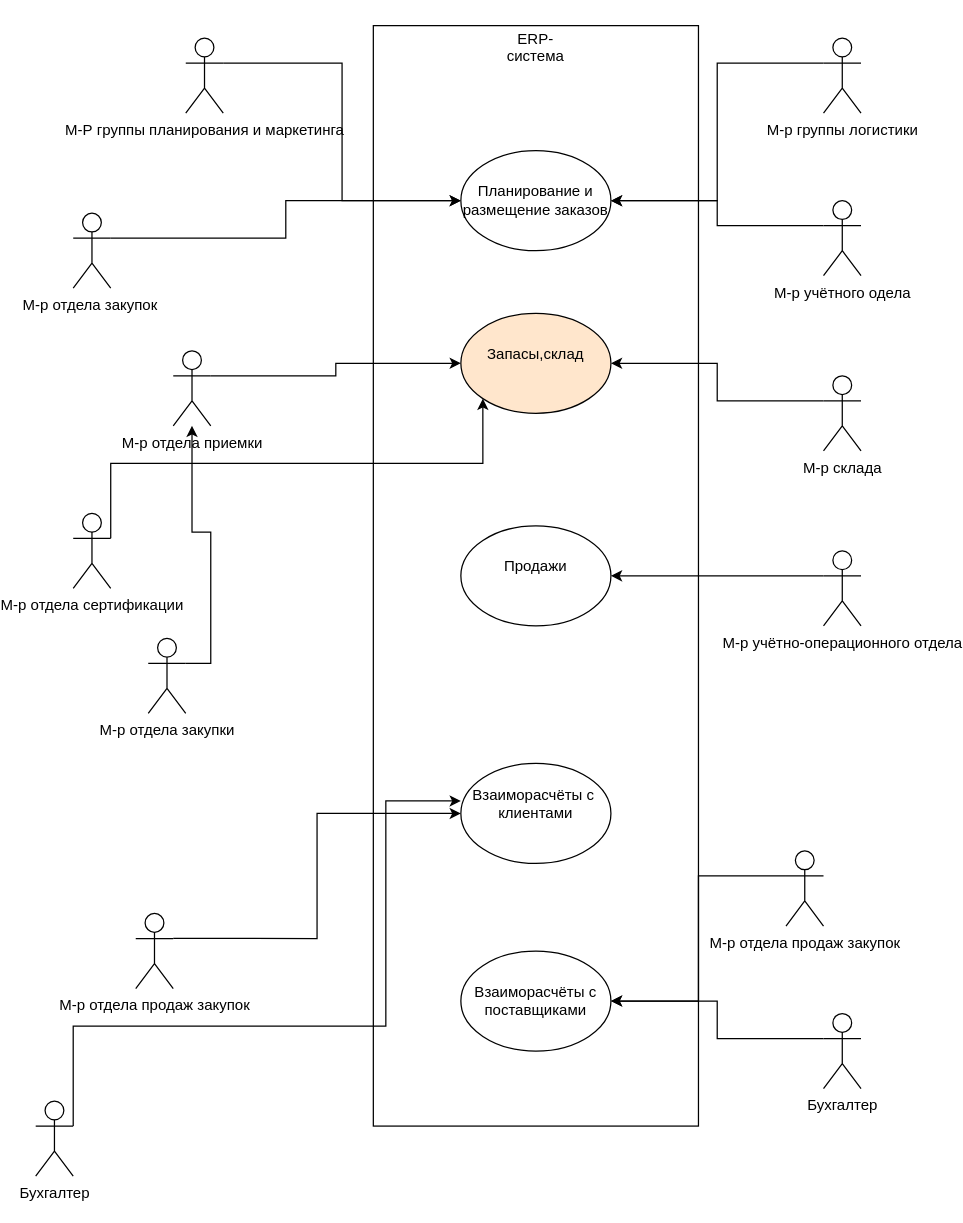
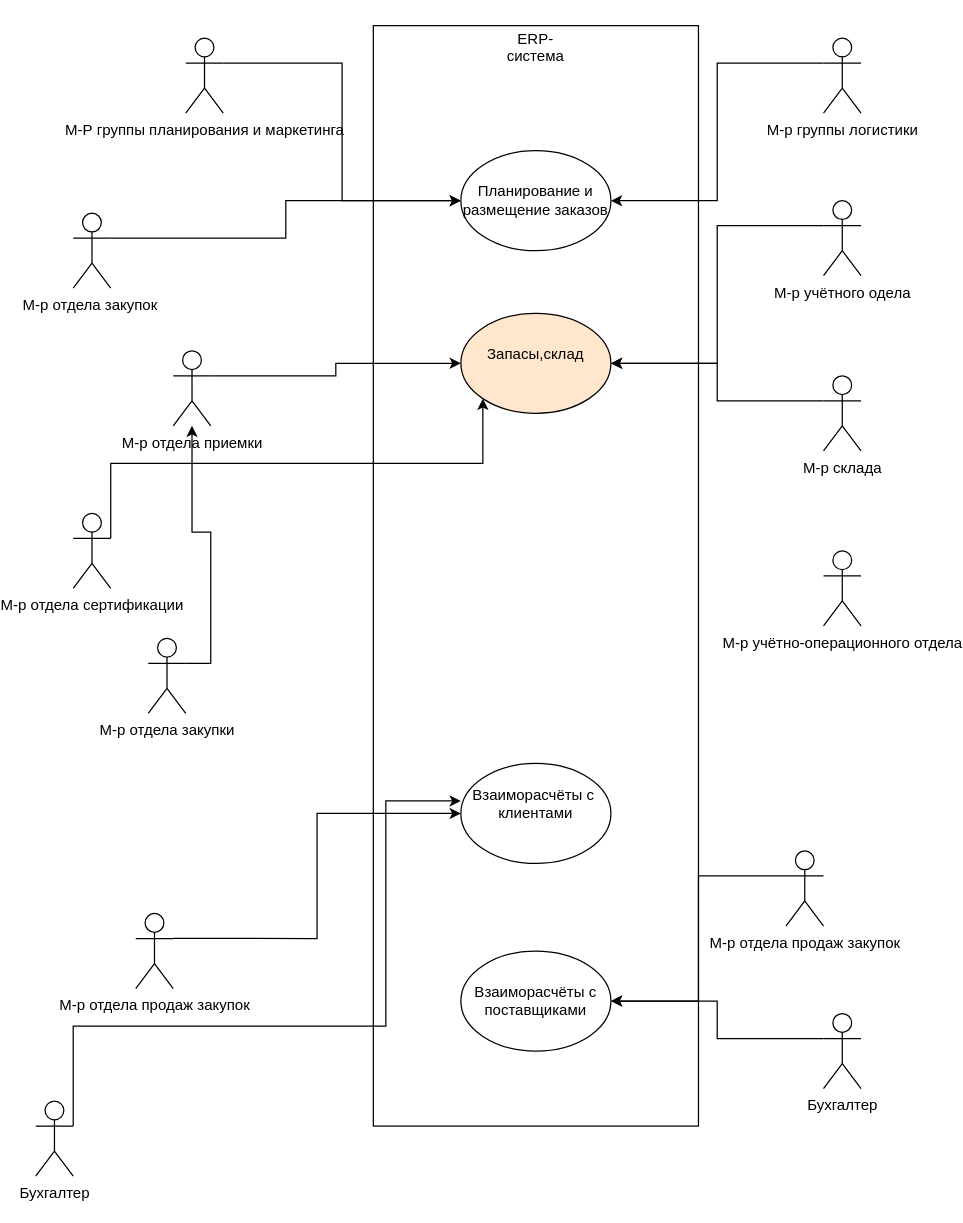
(717, 215) -> (717, 293)
(536, 576) -> none
(721, 576) -> none
